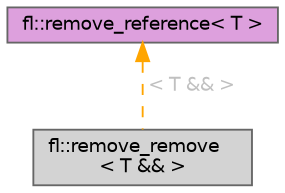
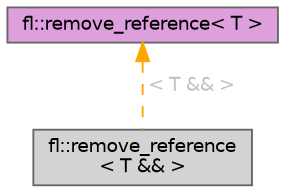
(143, 157) -> (143, 157)
